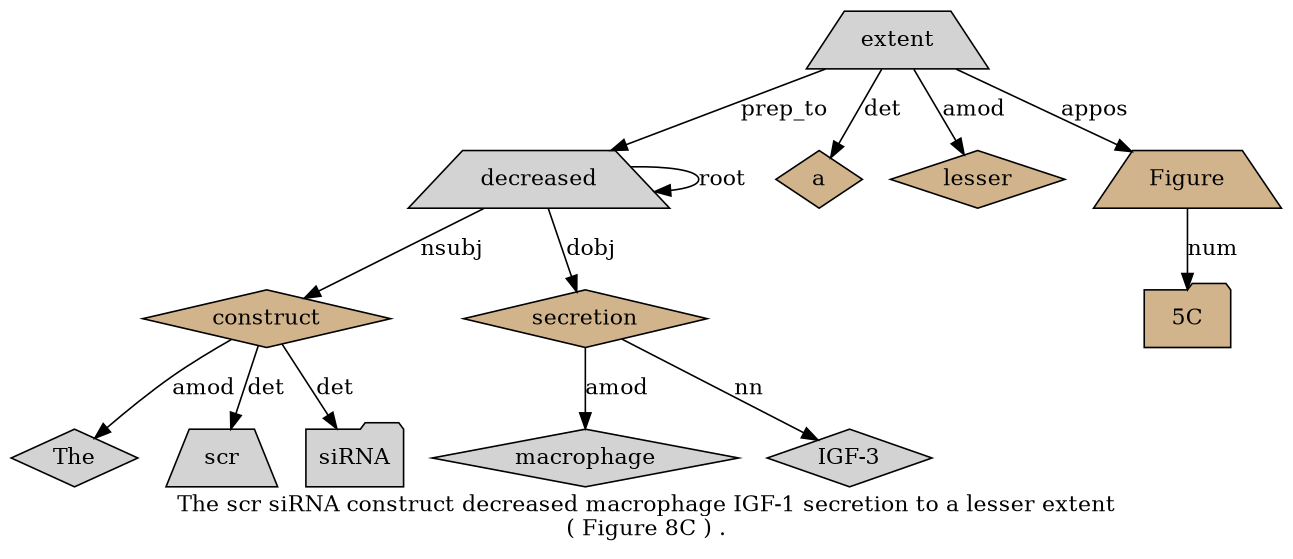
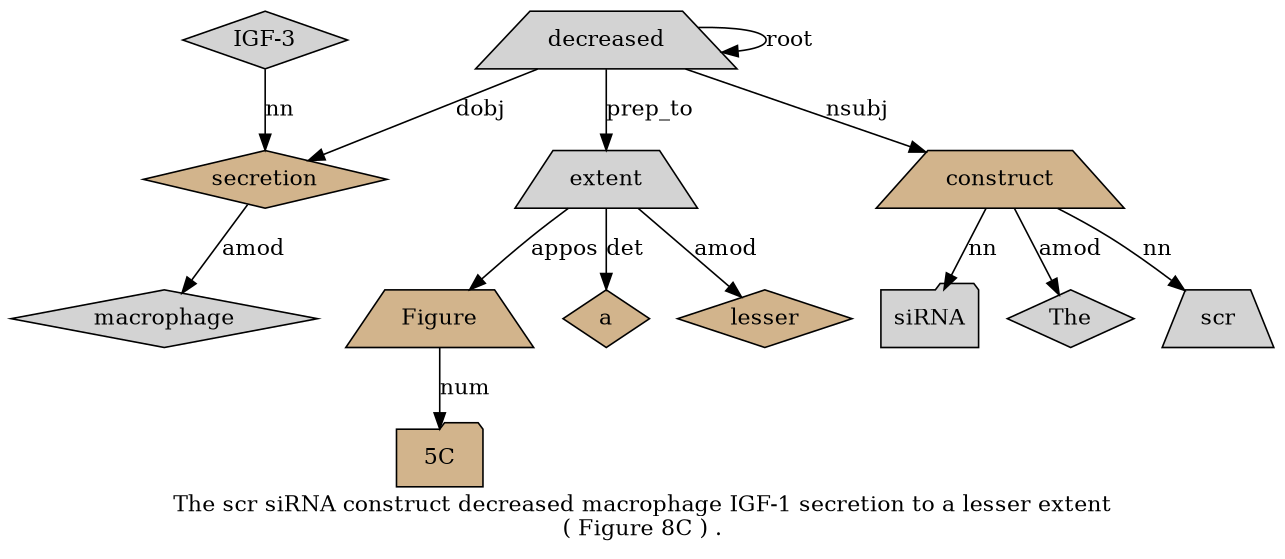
(726, 107) -> (606, 102)
(267, 319) -> (1000, 179)
(713, 386) -> (265, 102)
(267, 388) -> (1158, 249)
(336, 388) -> (983, 249)
